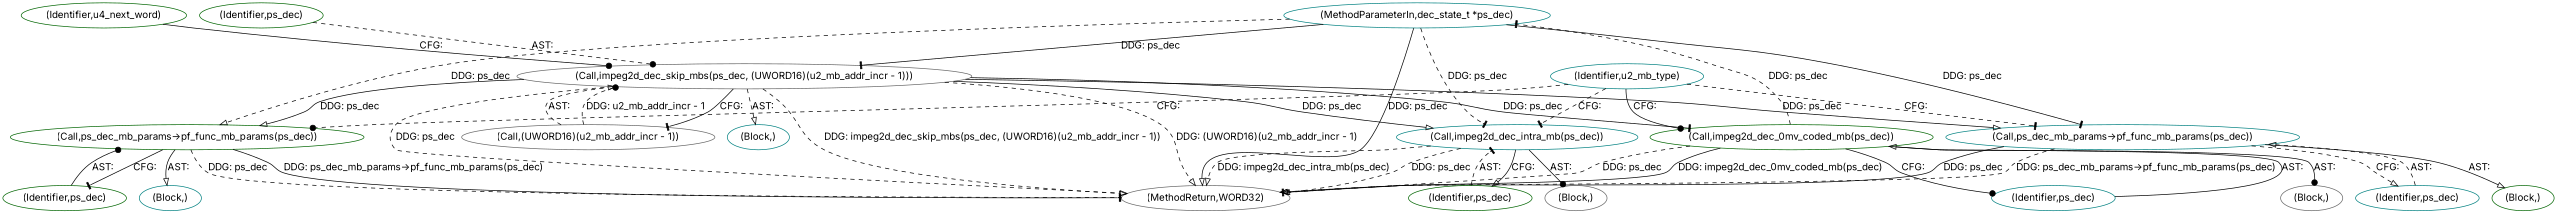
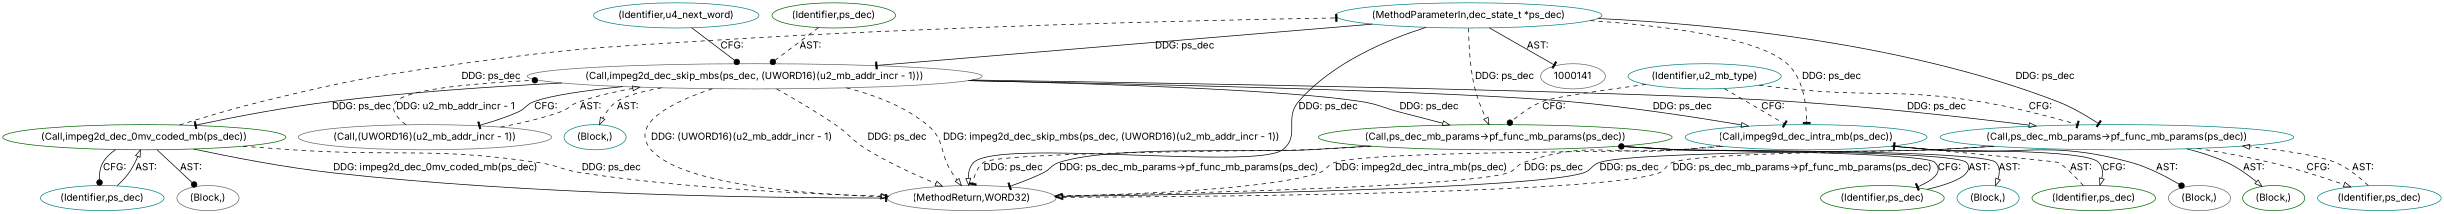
(104, 15) -> (676, 15)
none -> (1573, 76)
(1643, 118) -> none
(1517, 137) -> (1806, 137)
